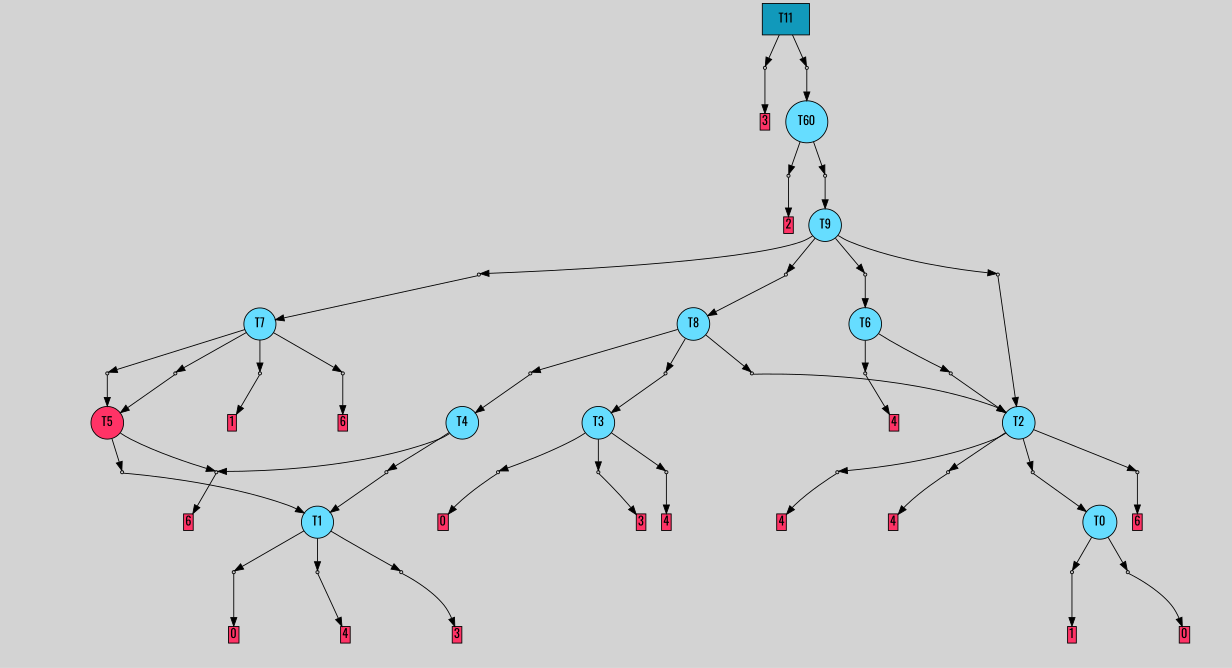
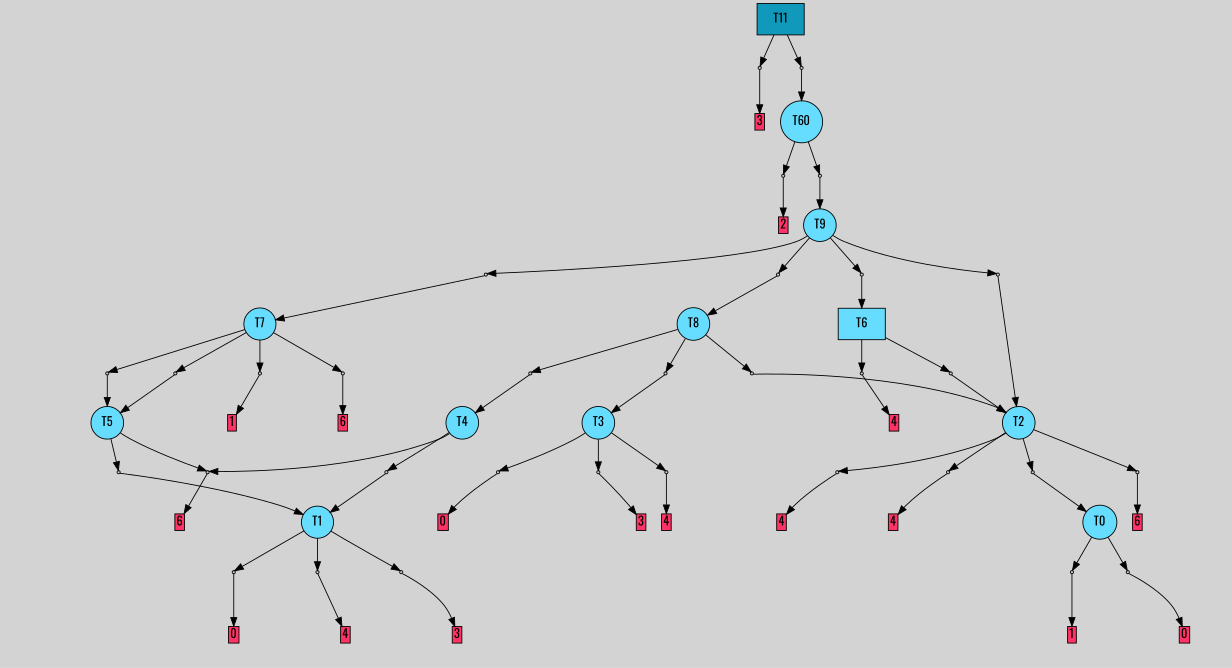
(865, 324) -> (862, 324)
(107, 423) -> (107, 423)
